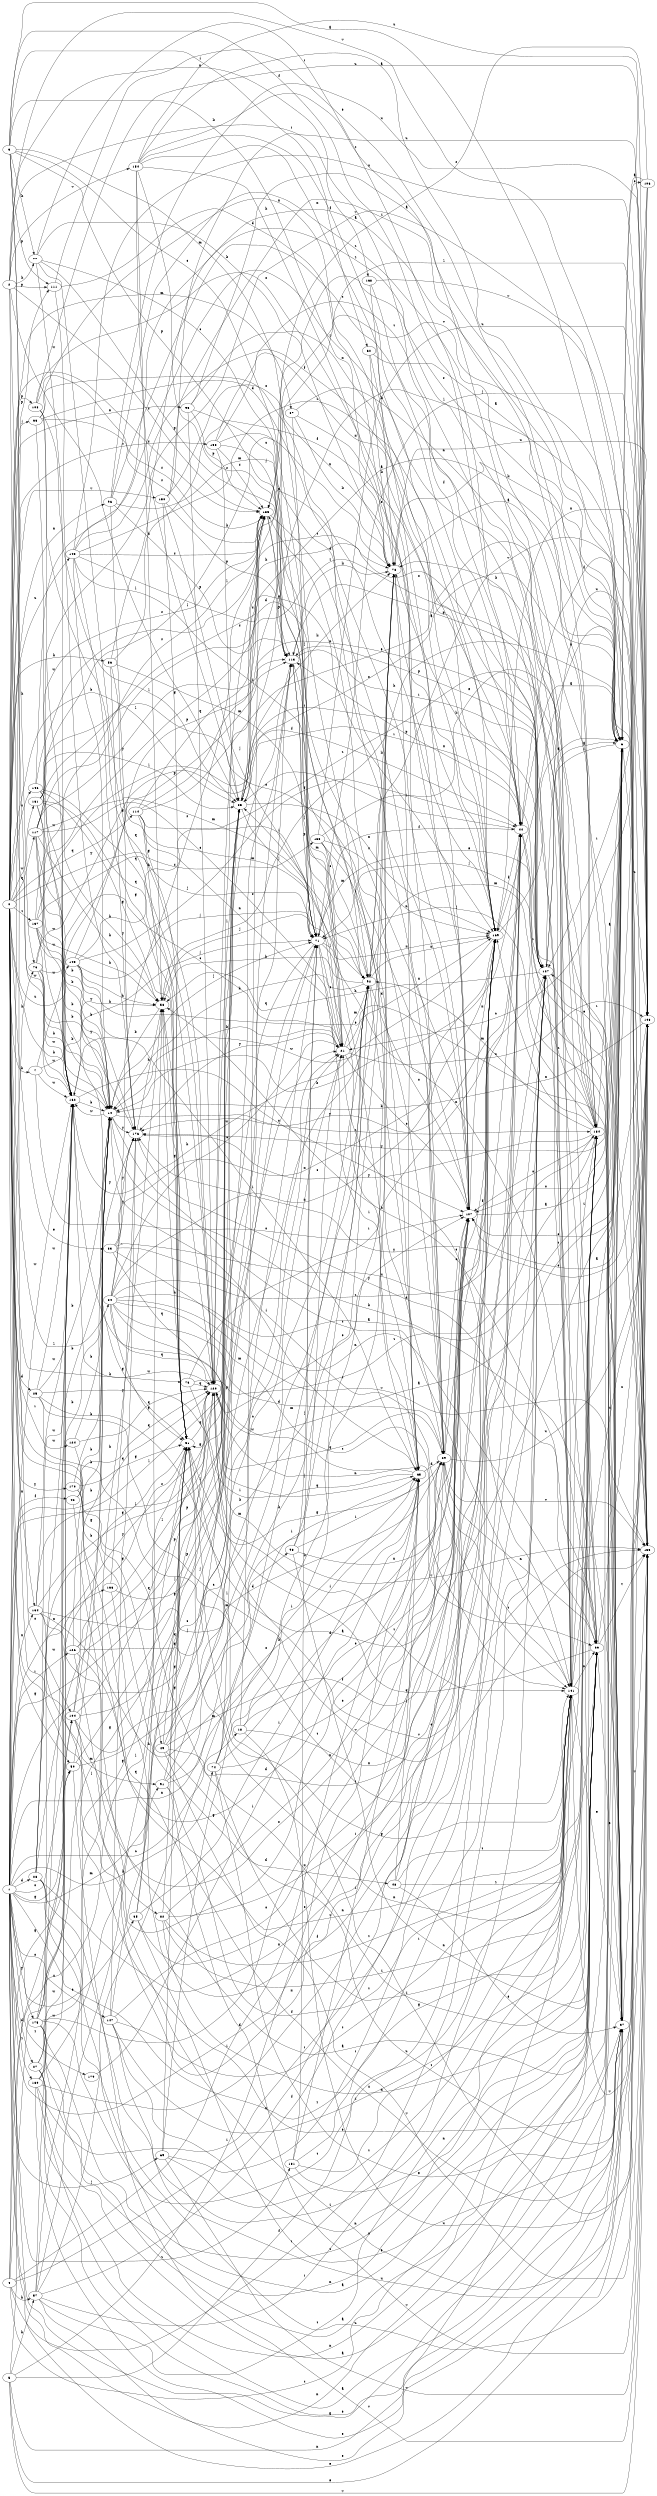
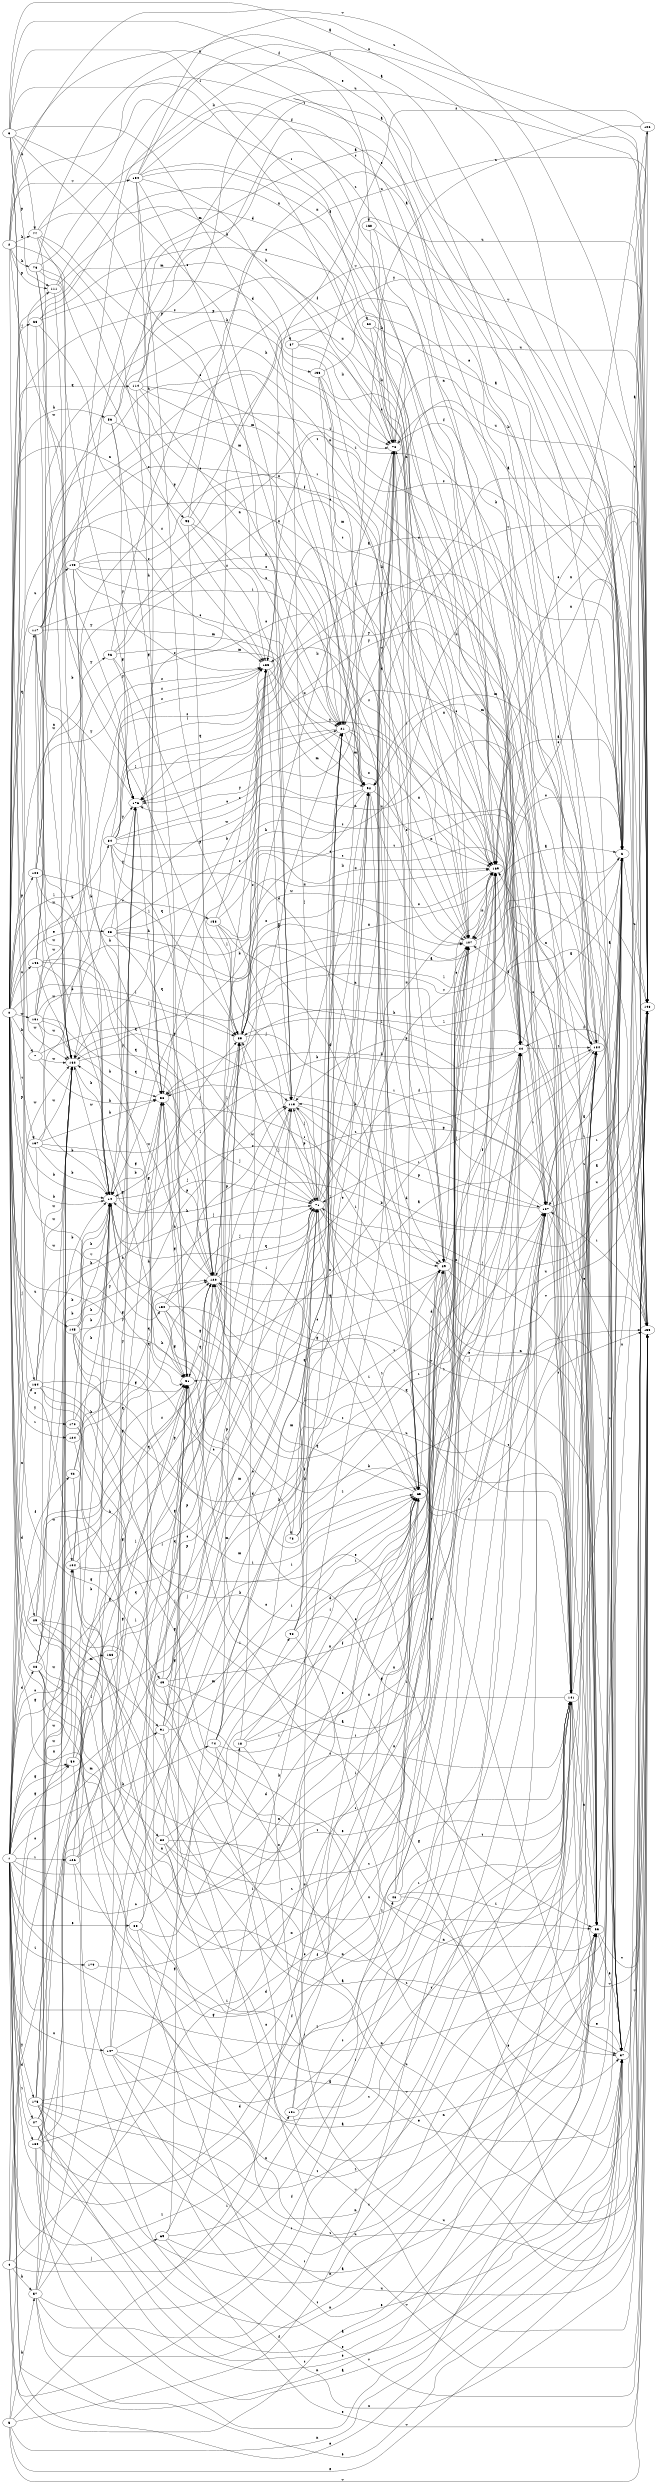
(16, 1201) -> none
(199, 1385) -> (307, 1341)
(22, 1492) -> (22, 1293)
(569, 1981) -> (412, 1751)
none -> (335, 2353)
